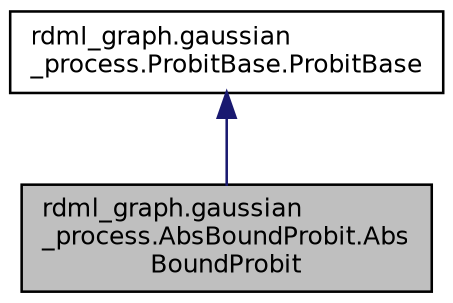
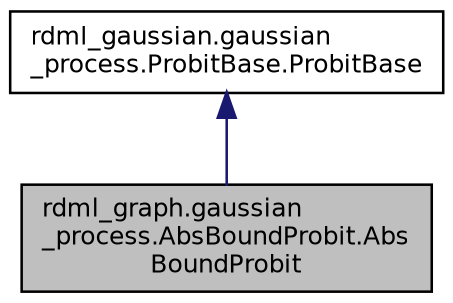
(227, 52) -> (227, 52)
